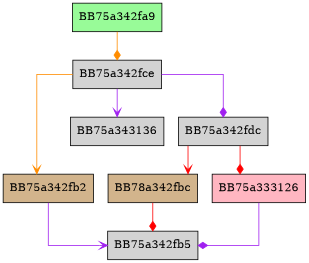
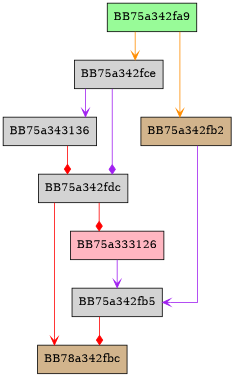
(117, 41) -> (135, 42)
(37, 102) -> (180, 71)
none -> (67, 155)
(153, 212) -> (100, 326)
(255, 245) -> (117, 270)
